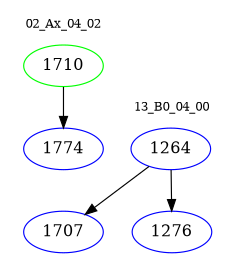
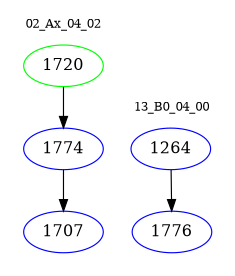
(63, 66) -> (63, 66)
(130, 181) -> (63, 185)
(172, 232) -> (172, 232)
